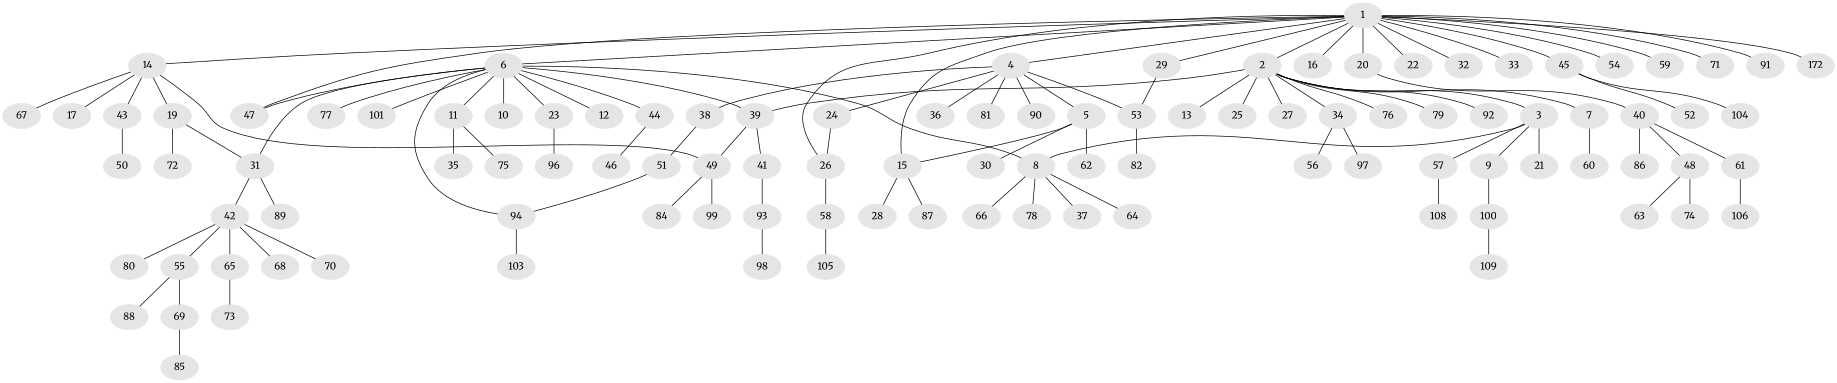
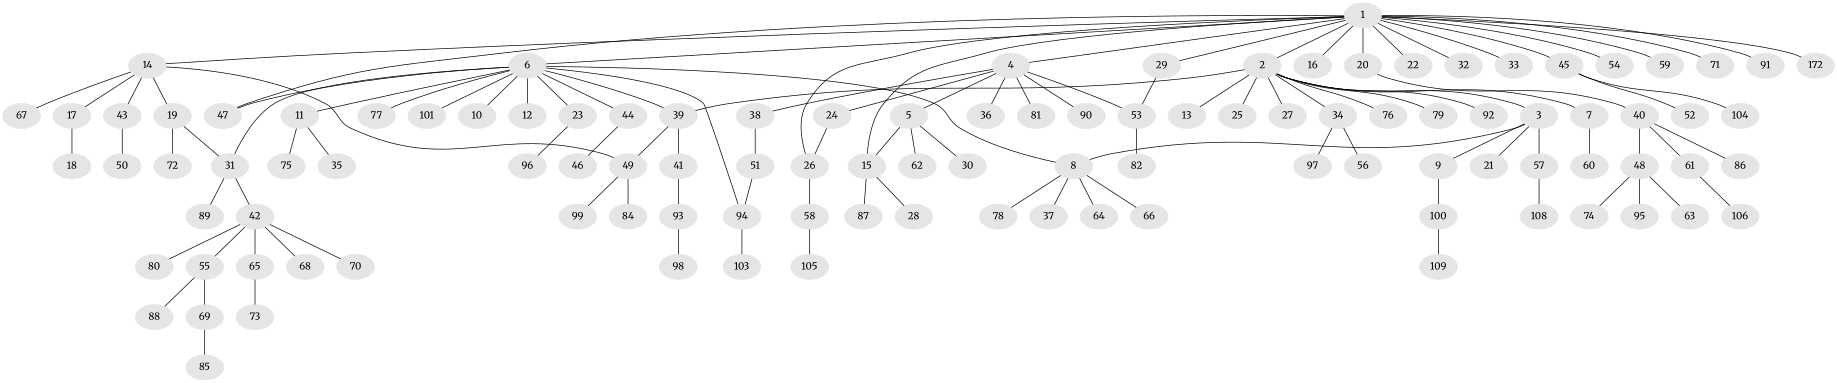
none -> (72, 166)
none -> (1640, 217)
